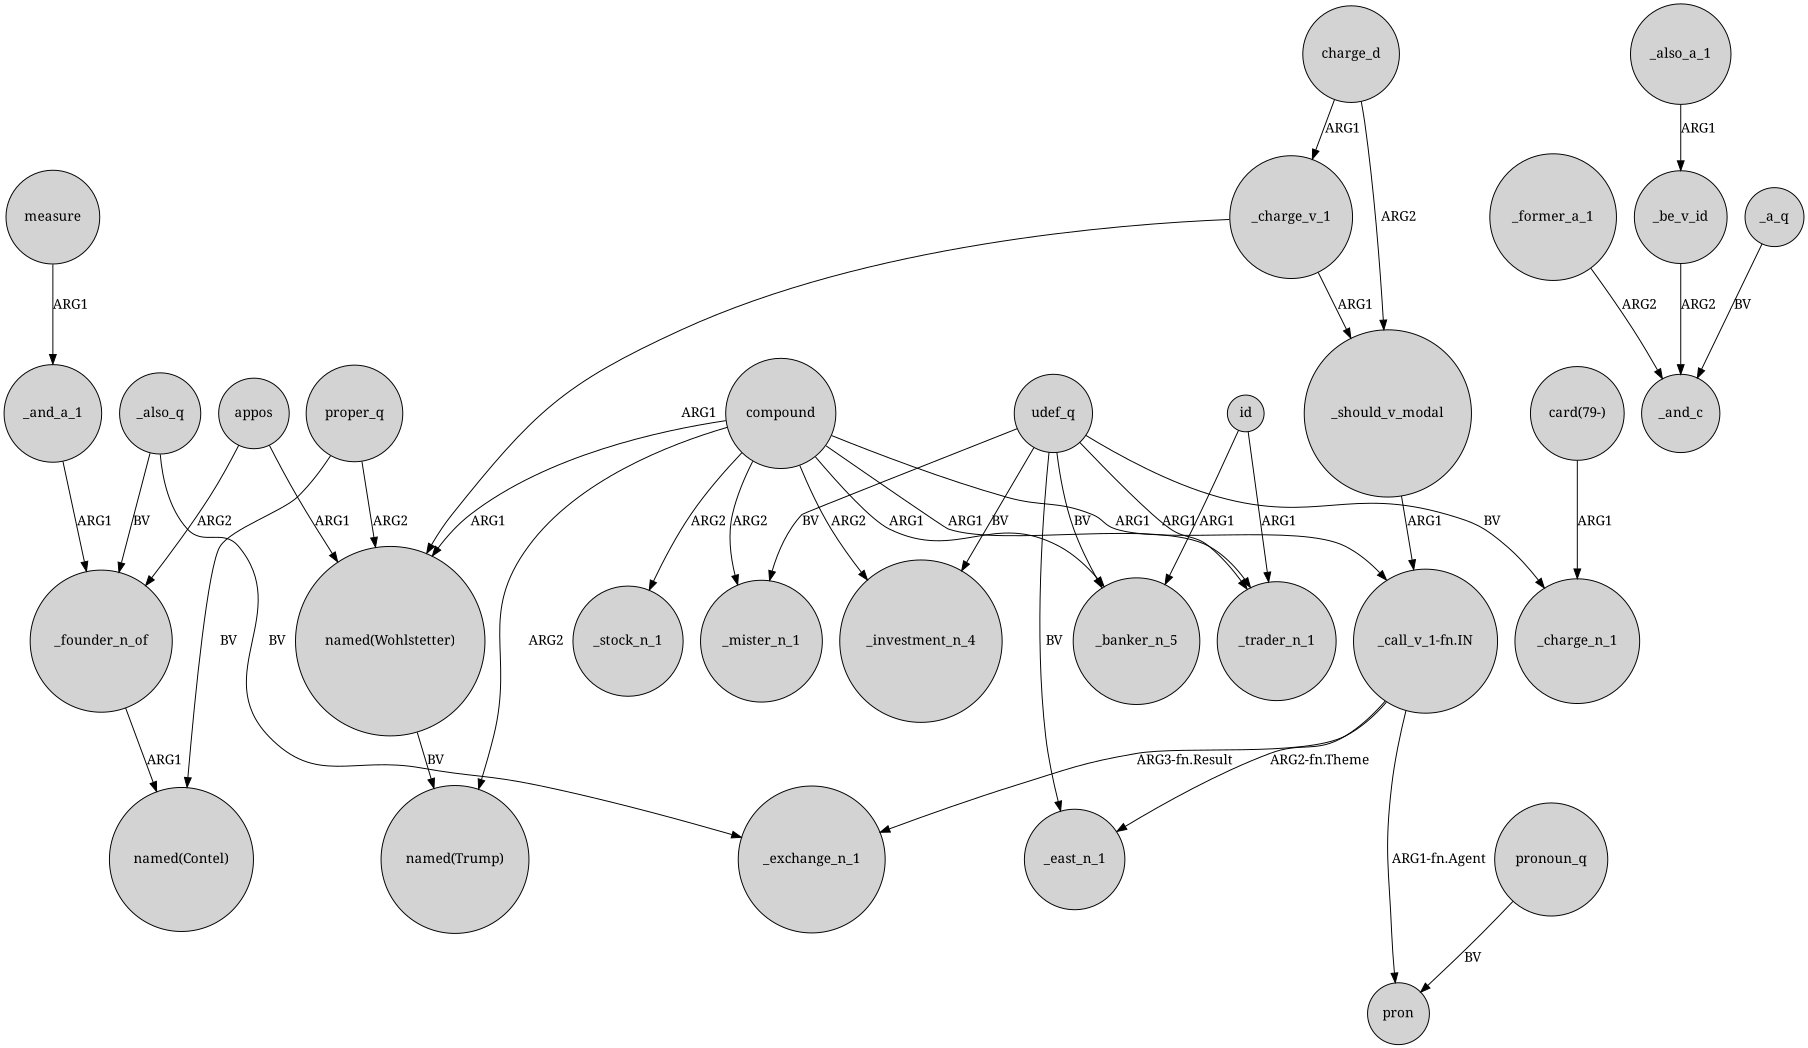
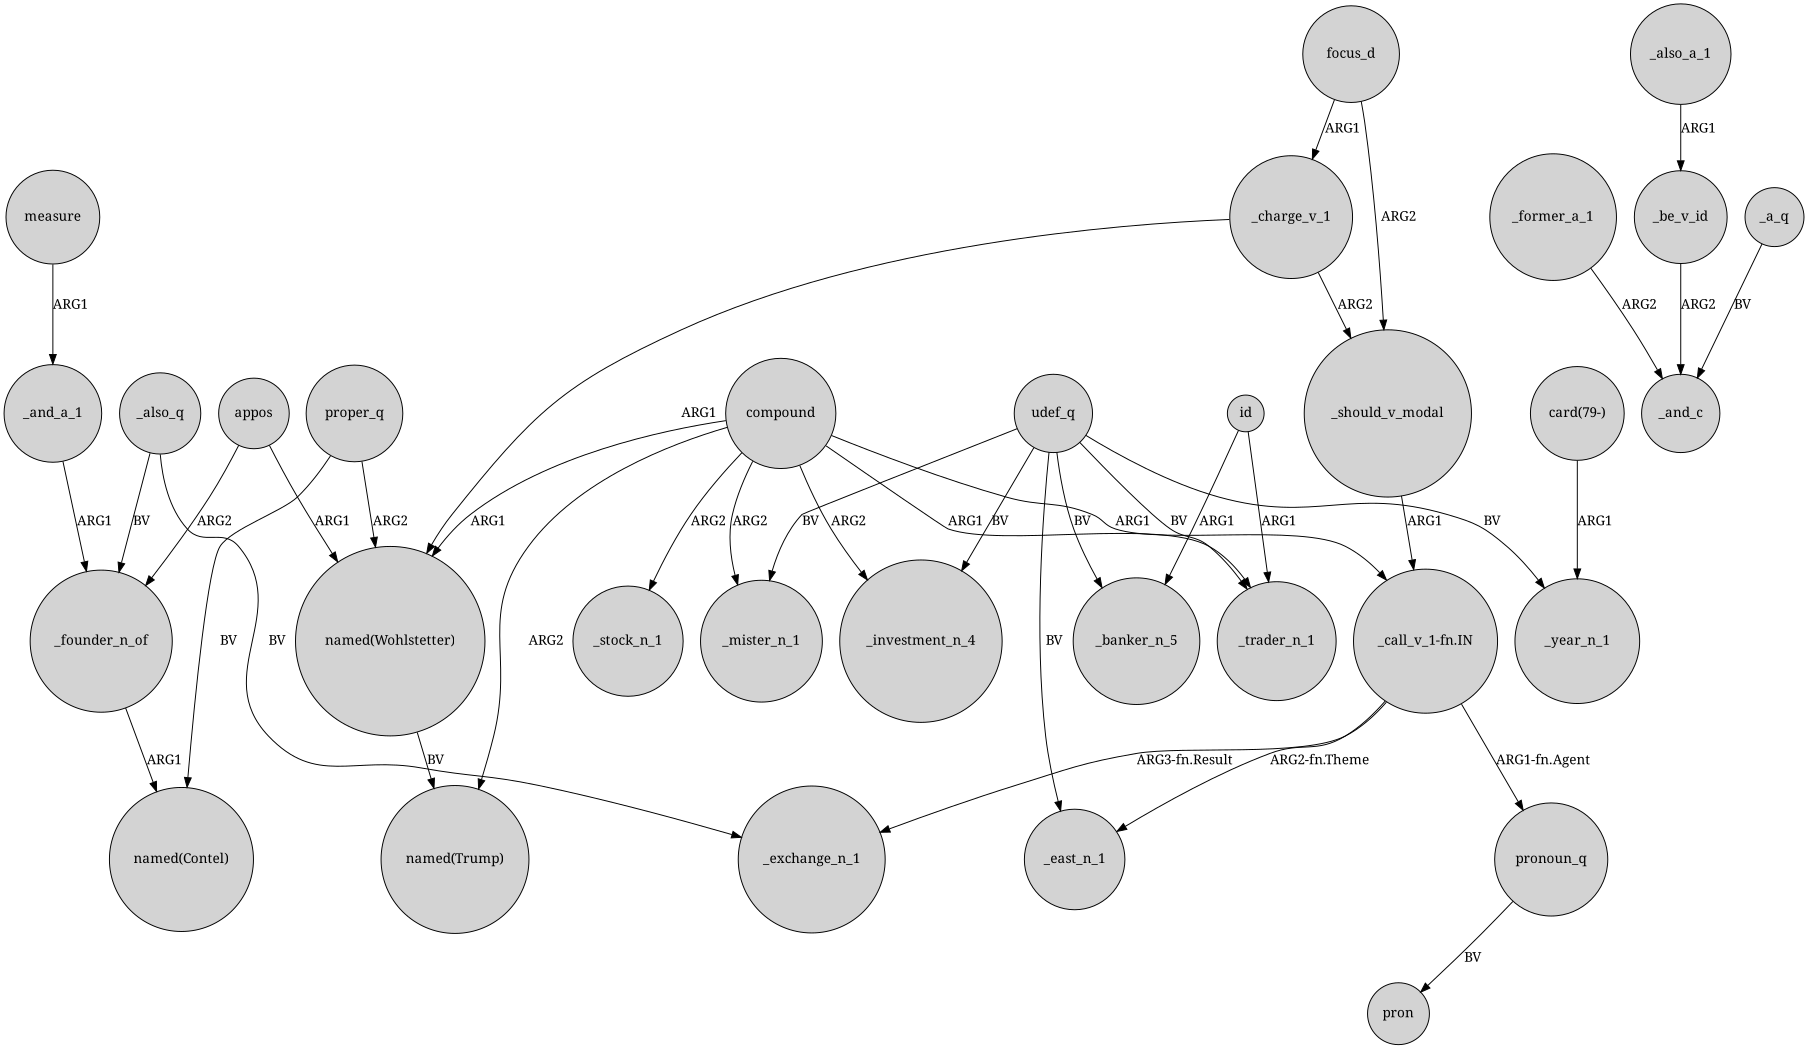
(1351, 54) -> (1351, 54)
(1355, 305) -> (1355, 305)
(1180, 522) -> (1180, 522)
(948, 540) -> none
(1577, 641) -> (1577, 641)
(1388, 841) -> (1490, 753)
